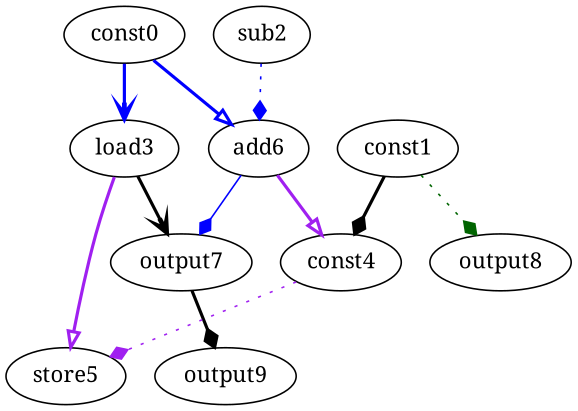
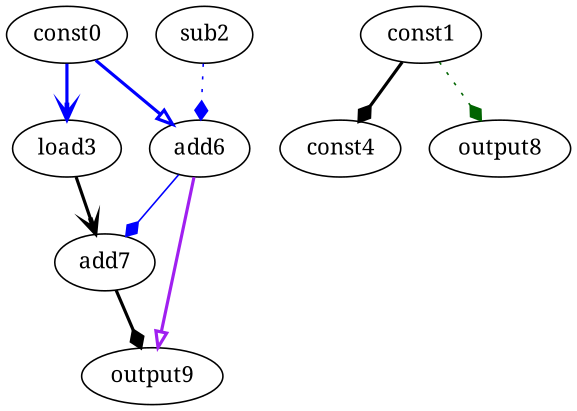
(295, 199) -> (178, 255)
(181, 262) -> (105, 262)
(66, 376) -> none
